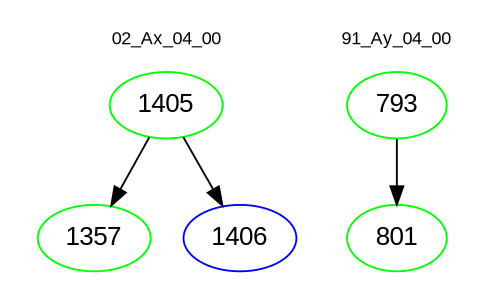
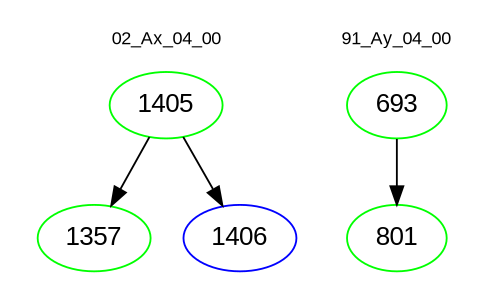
(397, 105) -> (397, 105)
